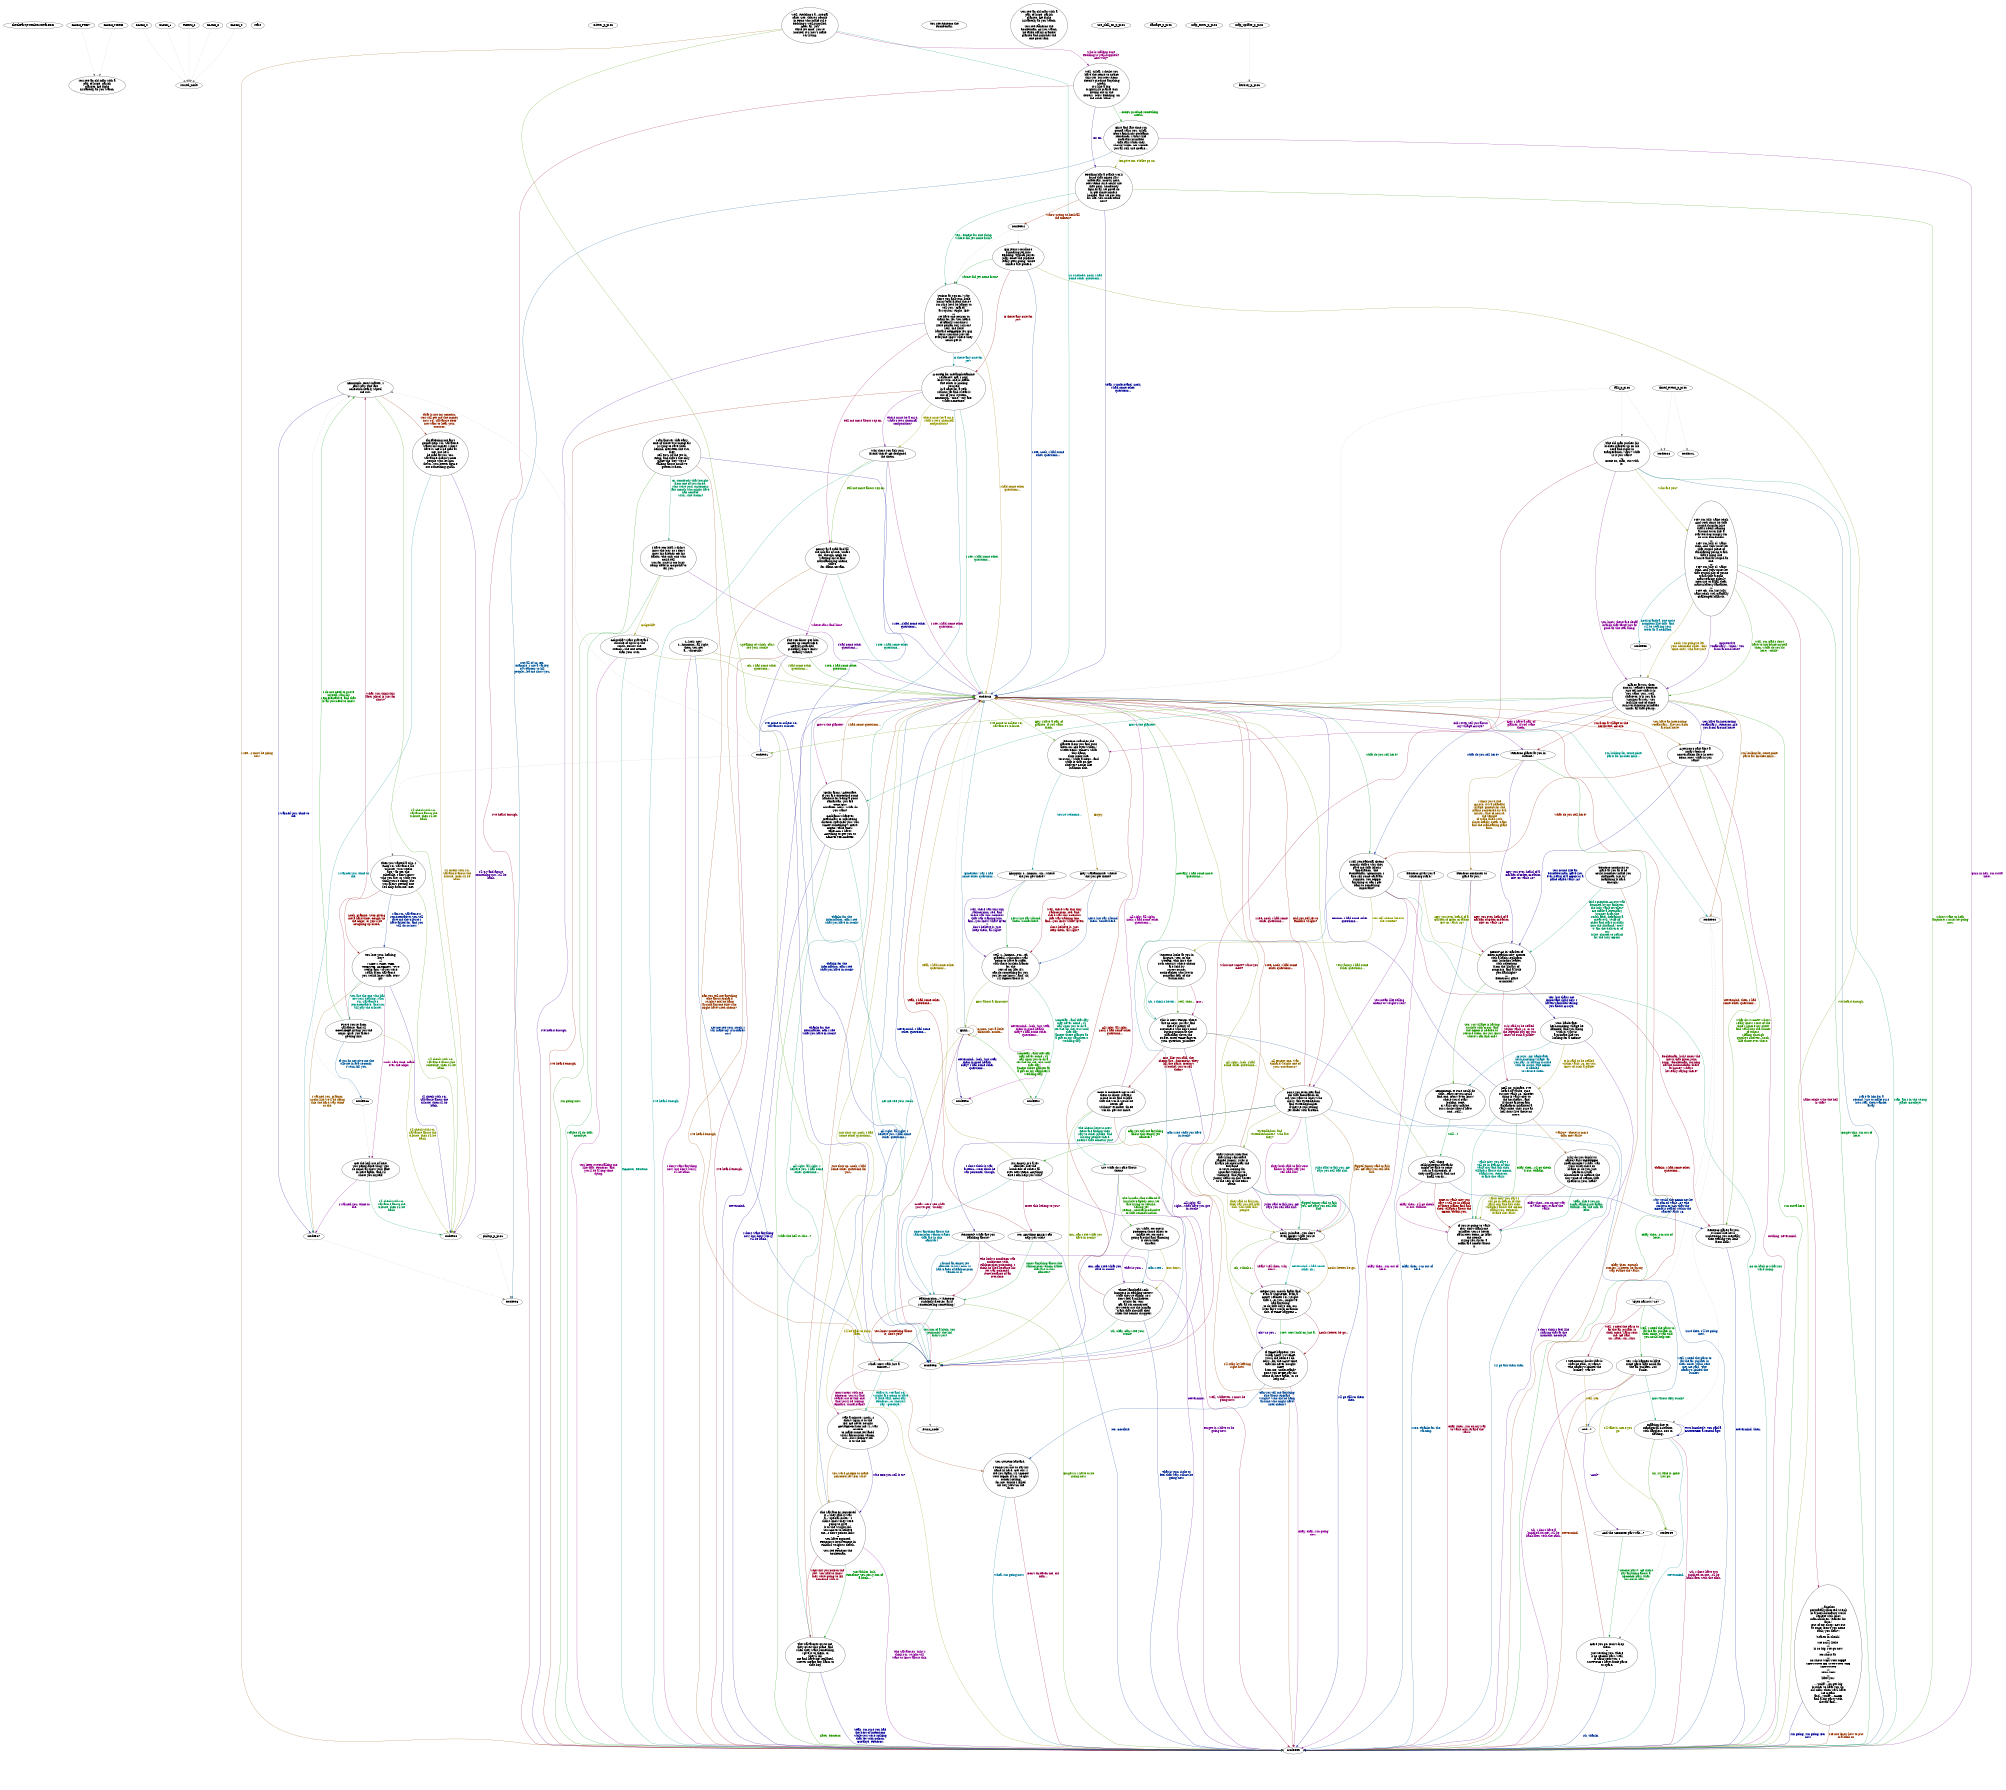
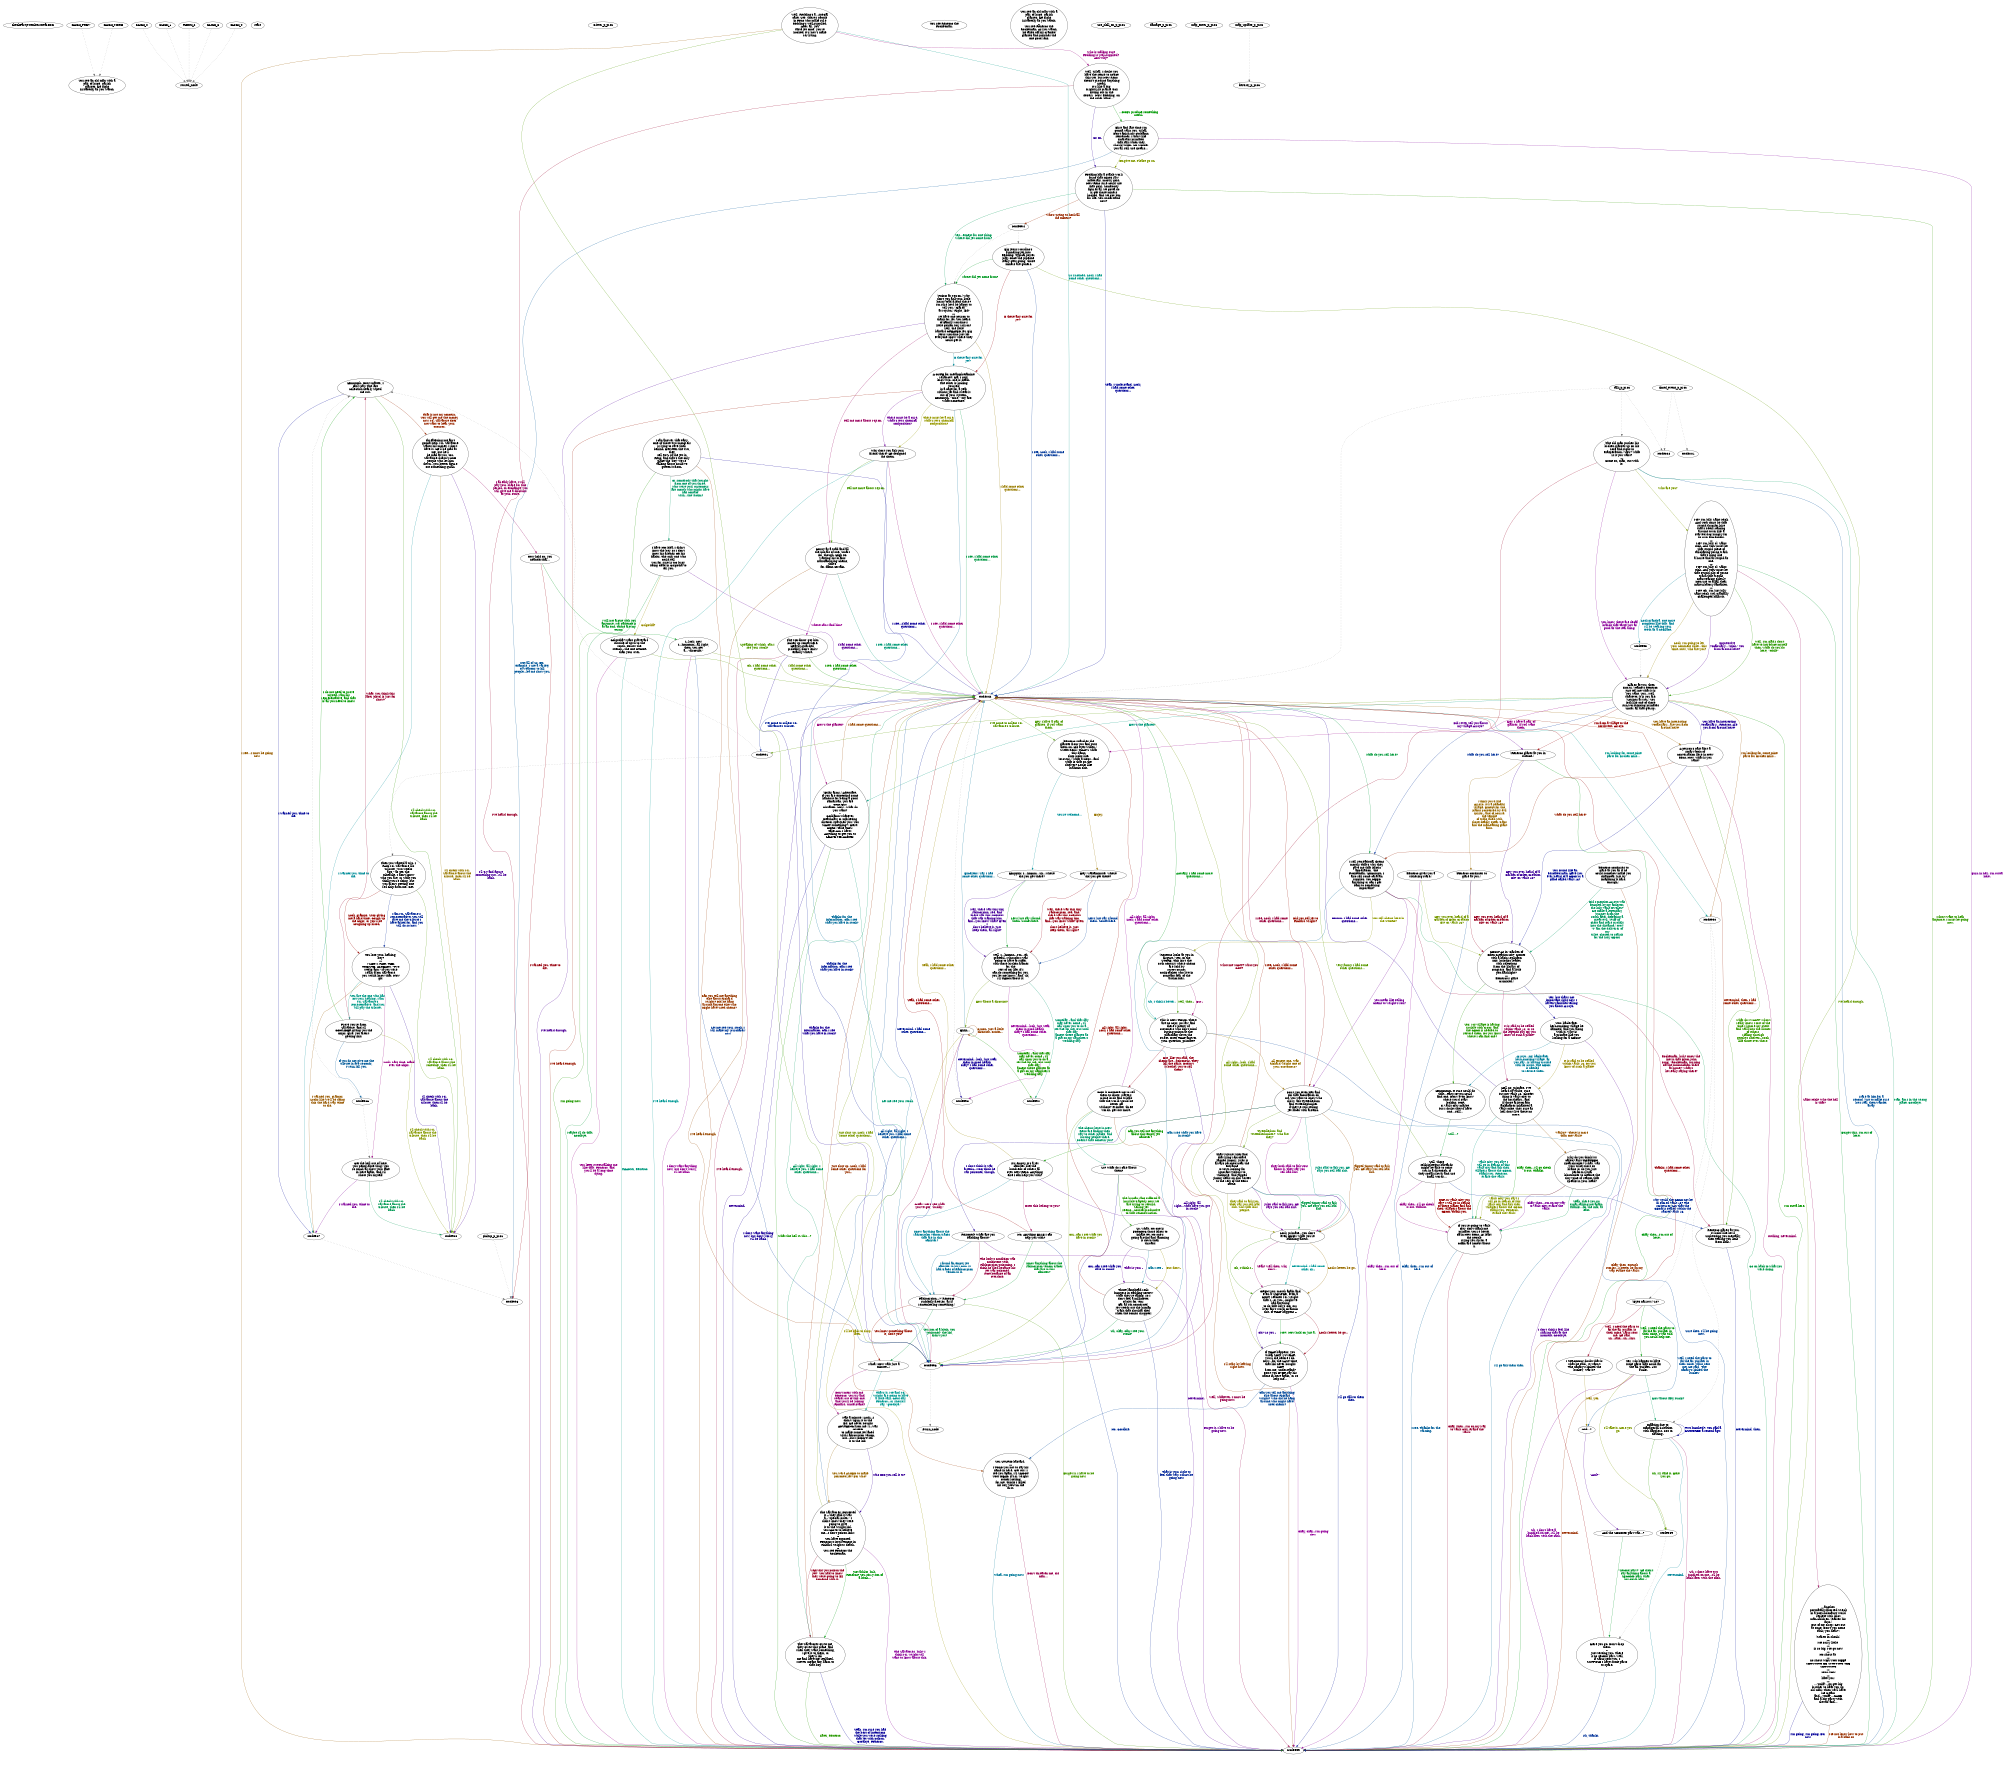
none -> (540, 558)
